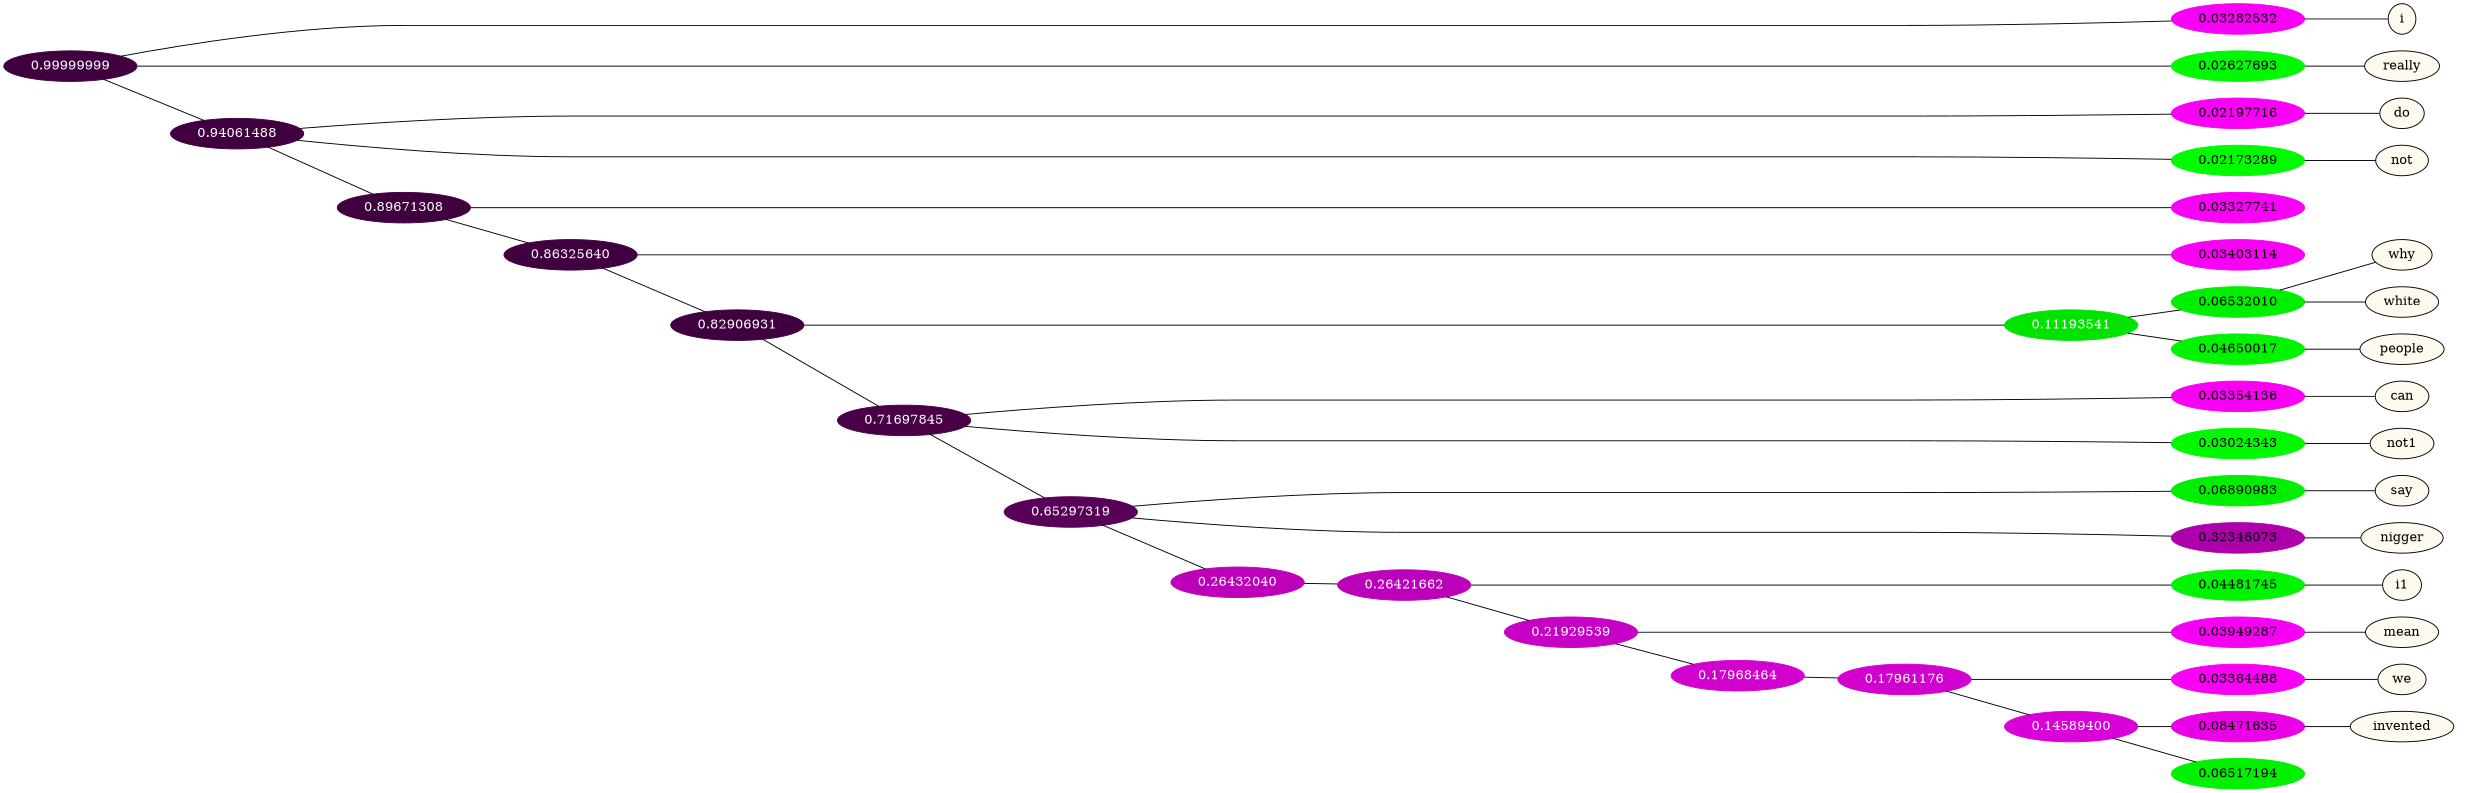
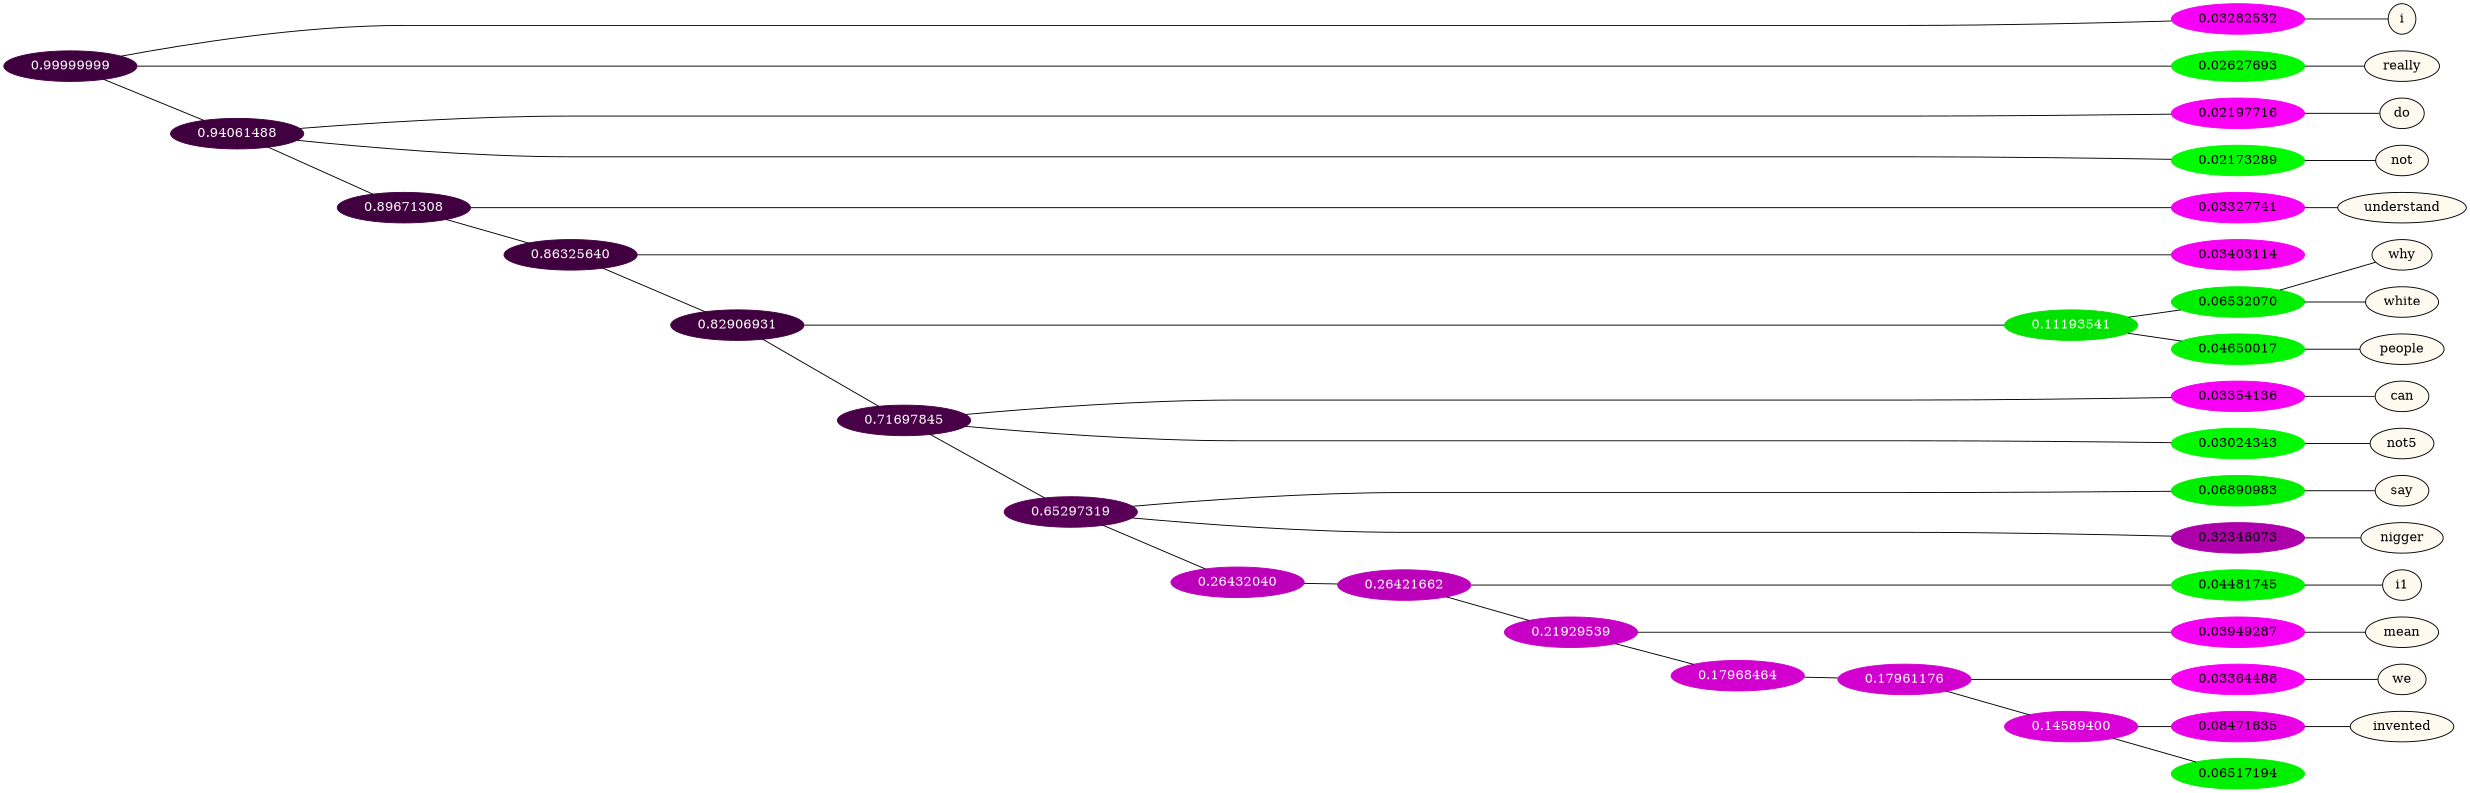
none -> (2402, 208)
(2238, 302) -> (2238, 302)
(2402, 444) -> (2402, 444)
